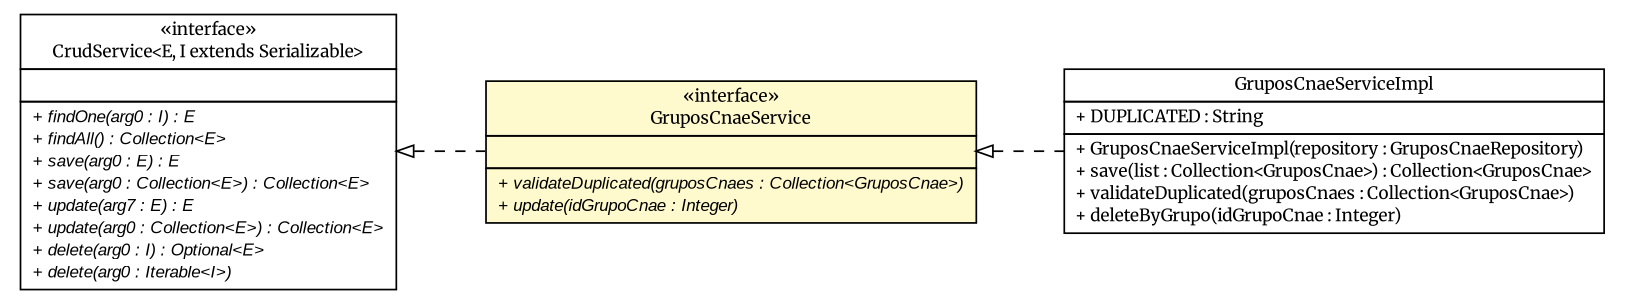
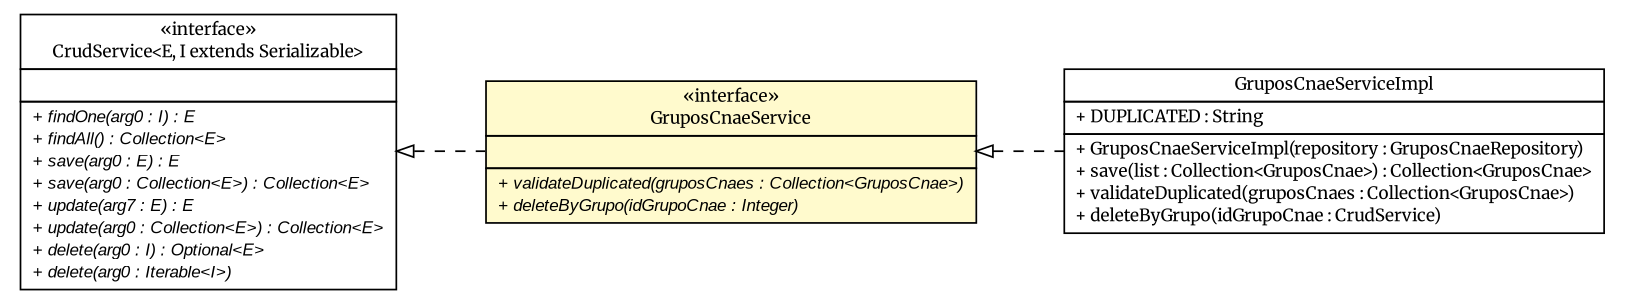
(618, 206) -> (648, 206)
(1239, 216) -> (1259, 216)
